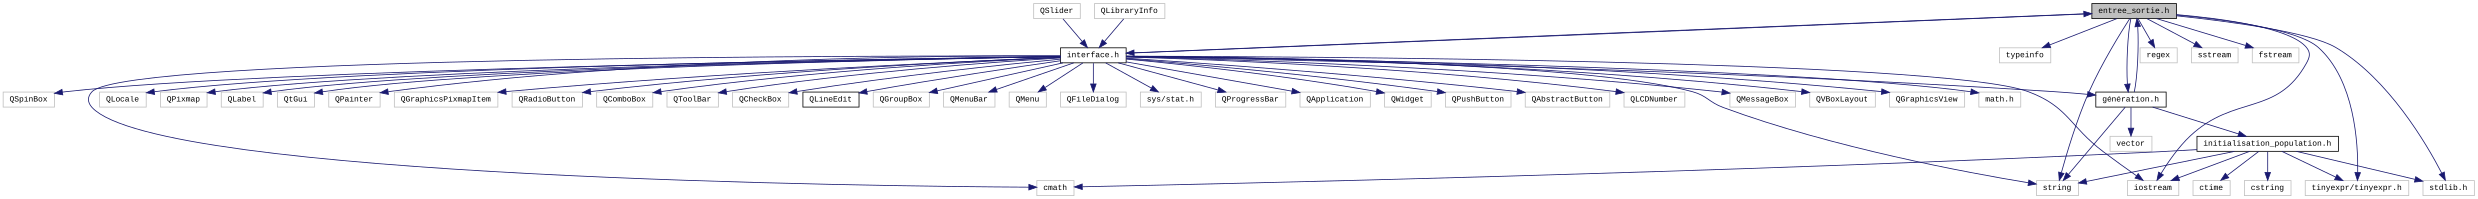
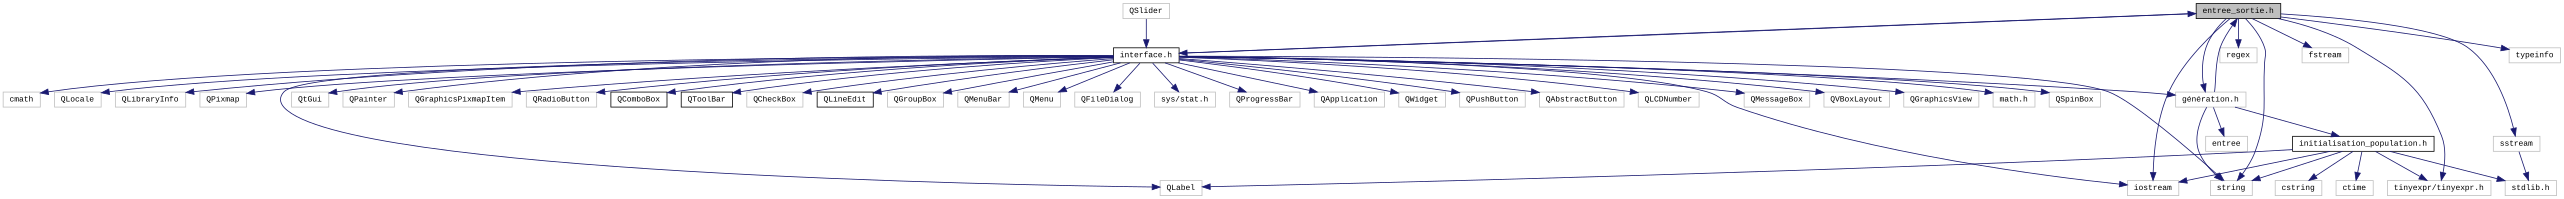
(1114, 30) -> (653, 62)
(2337, 48) -> (2523, 162)
(625, 100) -> (639, 100)
(693, 100) -> (707, 100)
(2131, 100) -> (2211, 100)
(2131, 144) -> (2227, 144)
(1640, 172) -> (1752, 172)
